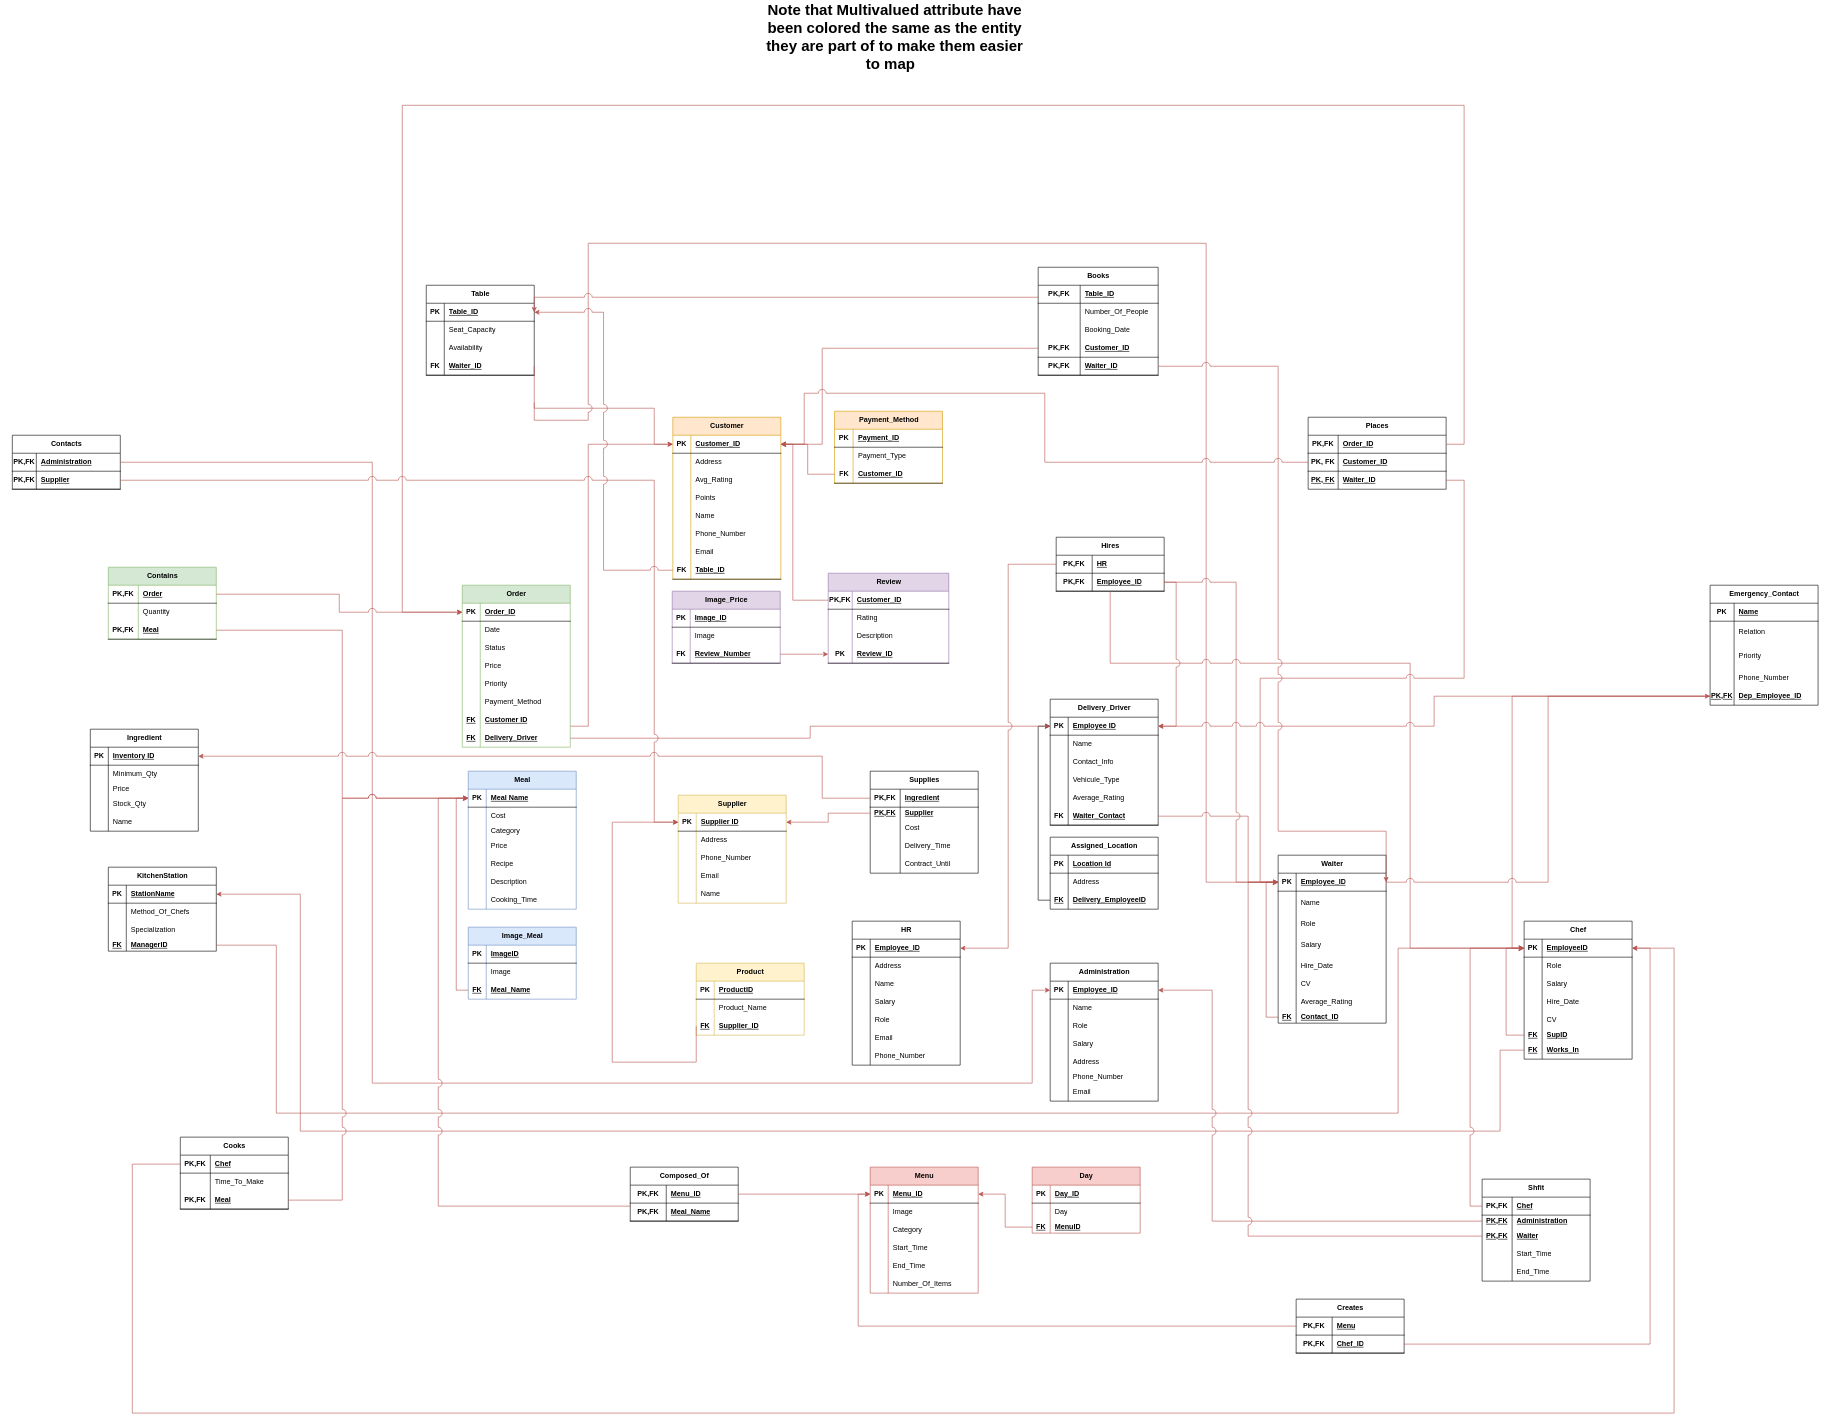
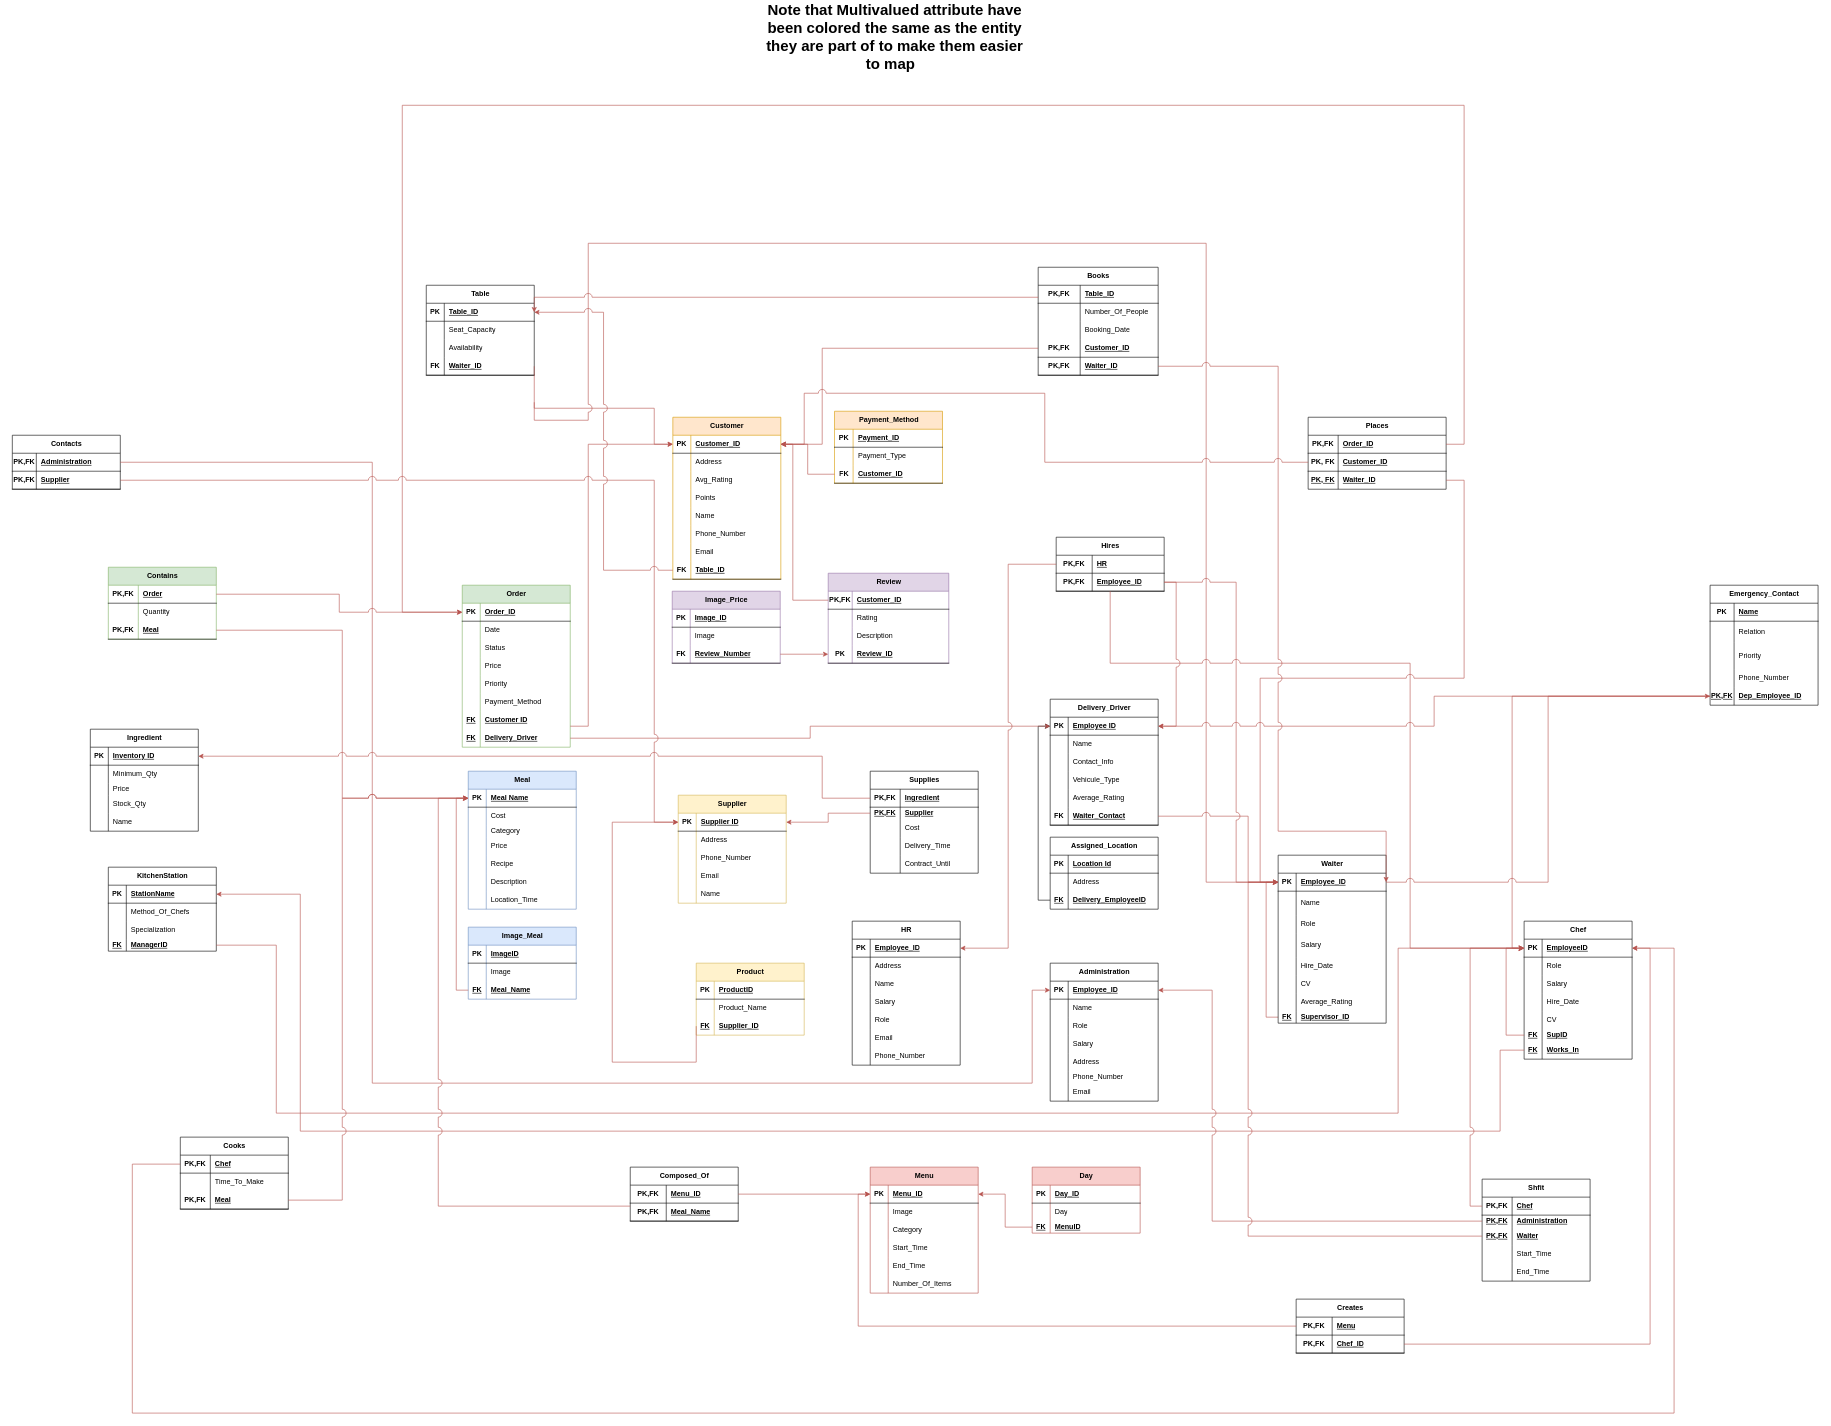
(513, 900) -> (515, 900)
(1321, 1017) -> (1326, 1017)
